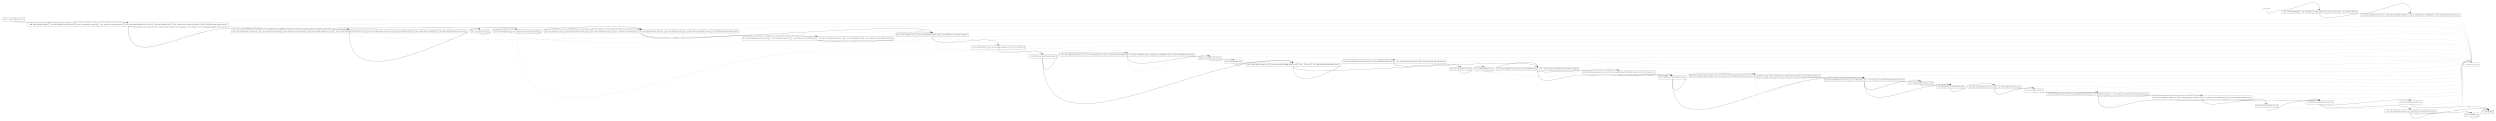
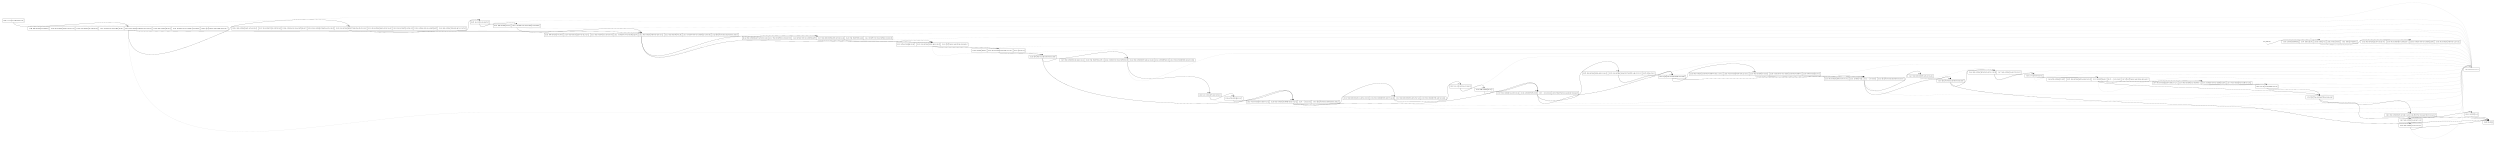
none -> (2411, 126)
